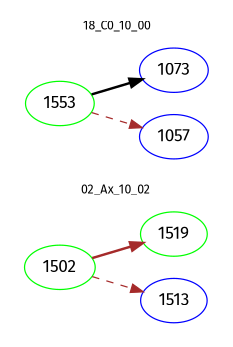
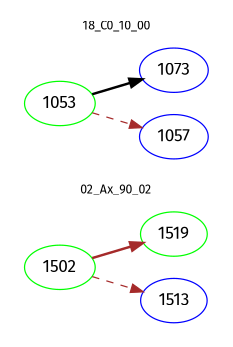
(60, 103) -> (60, 103)
(116, 190) -> (116, 190)
